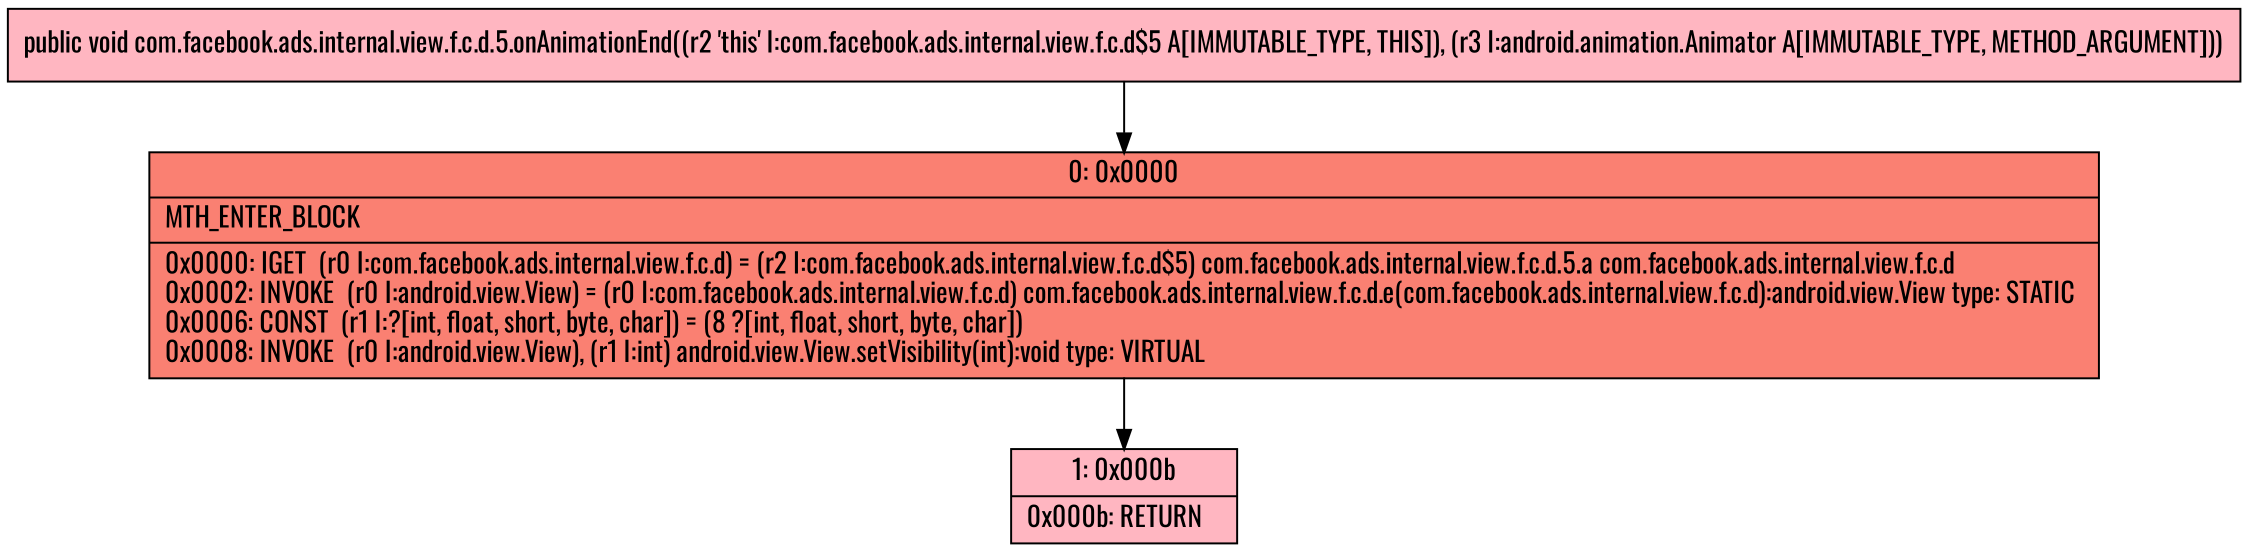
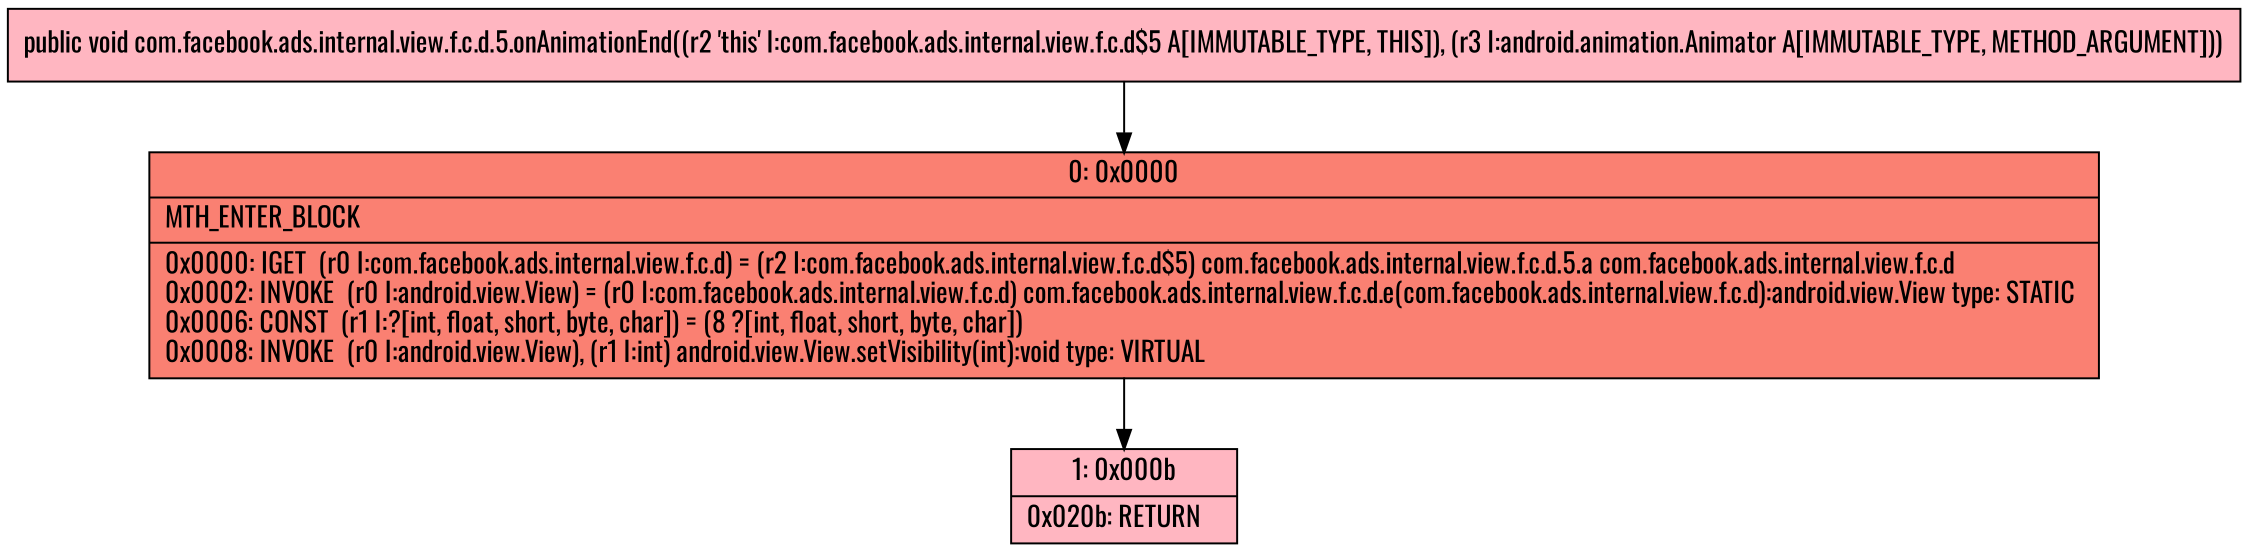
(1124, 519) -> (1123, 519)
